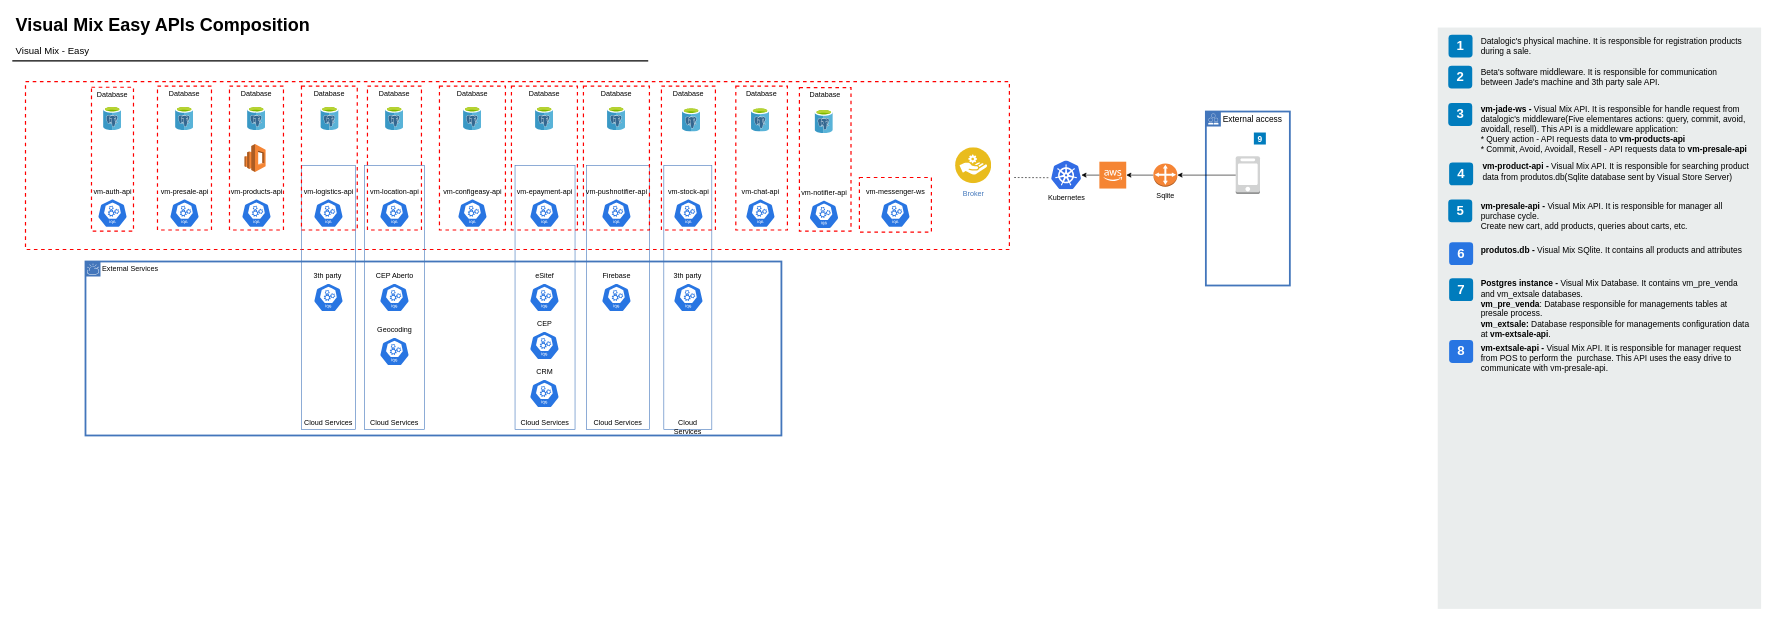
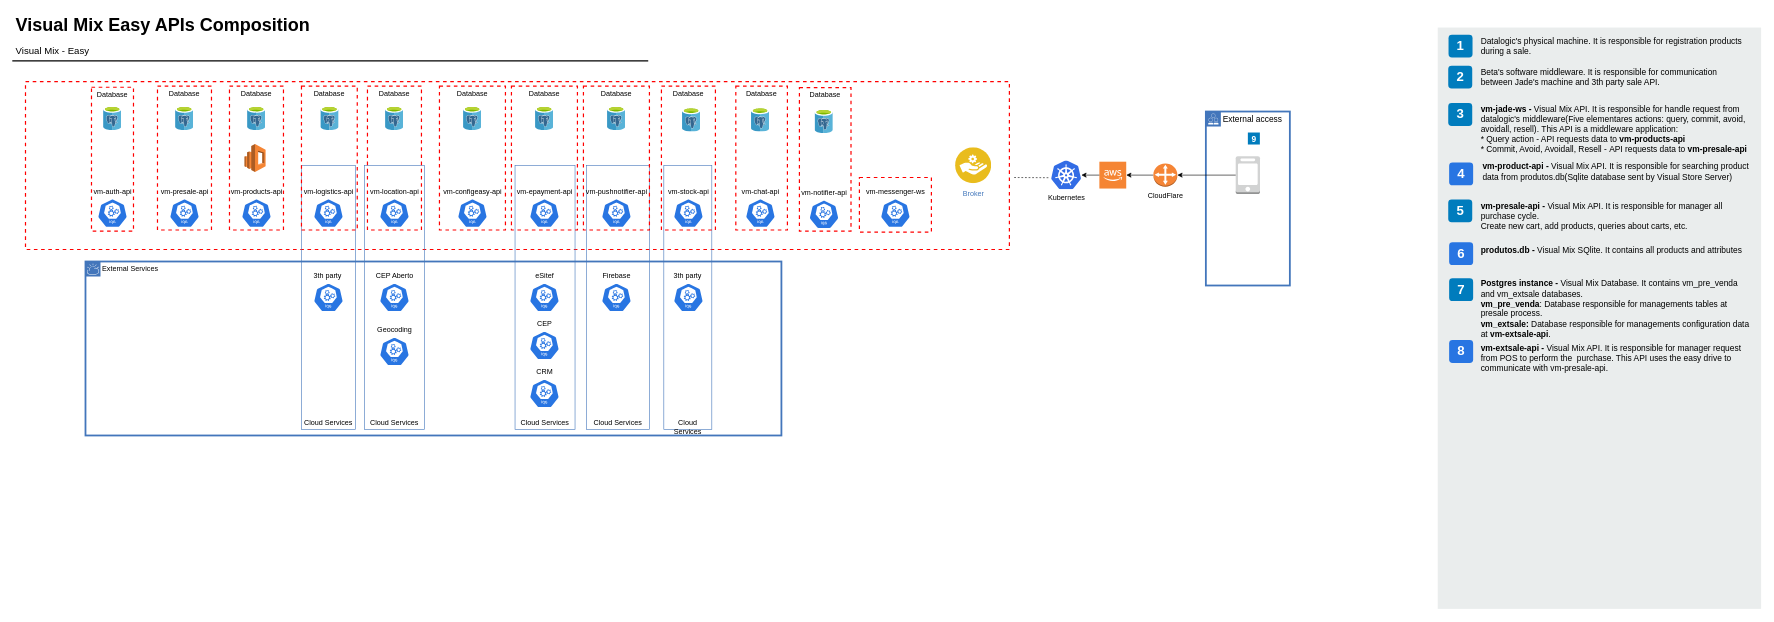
(1260, 138) -> (1254, 138)
(1461, 174) -> (1461, 174)
(1166, 195) -> (1166, 195)
